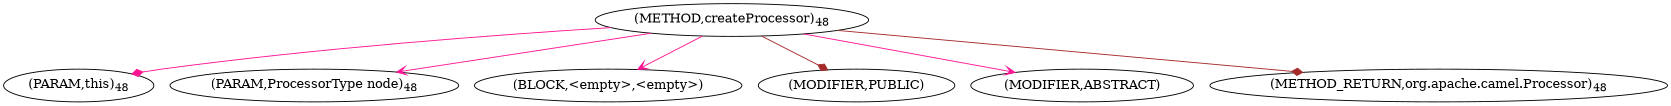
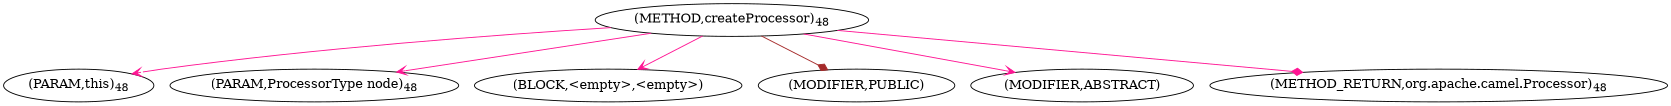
(376, 45) -> (376, 45)
(1065, 51) -> (1065, 51)
